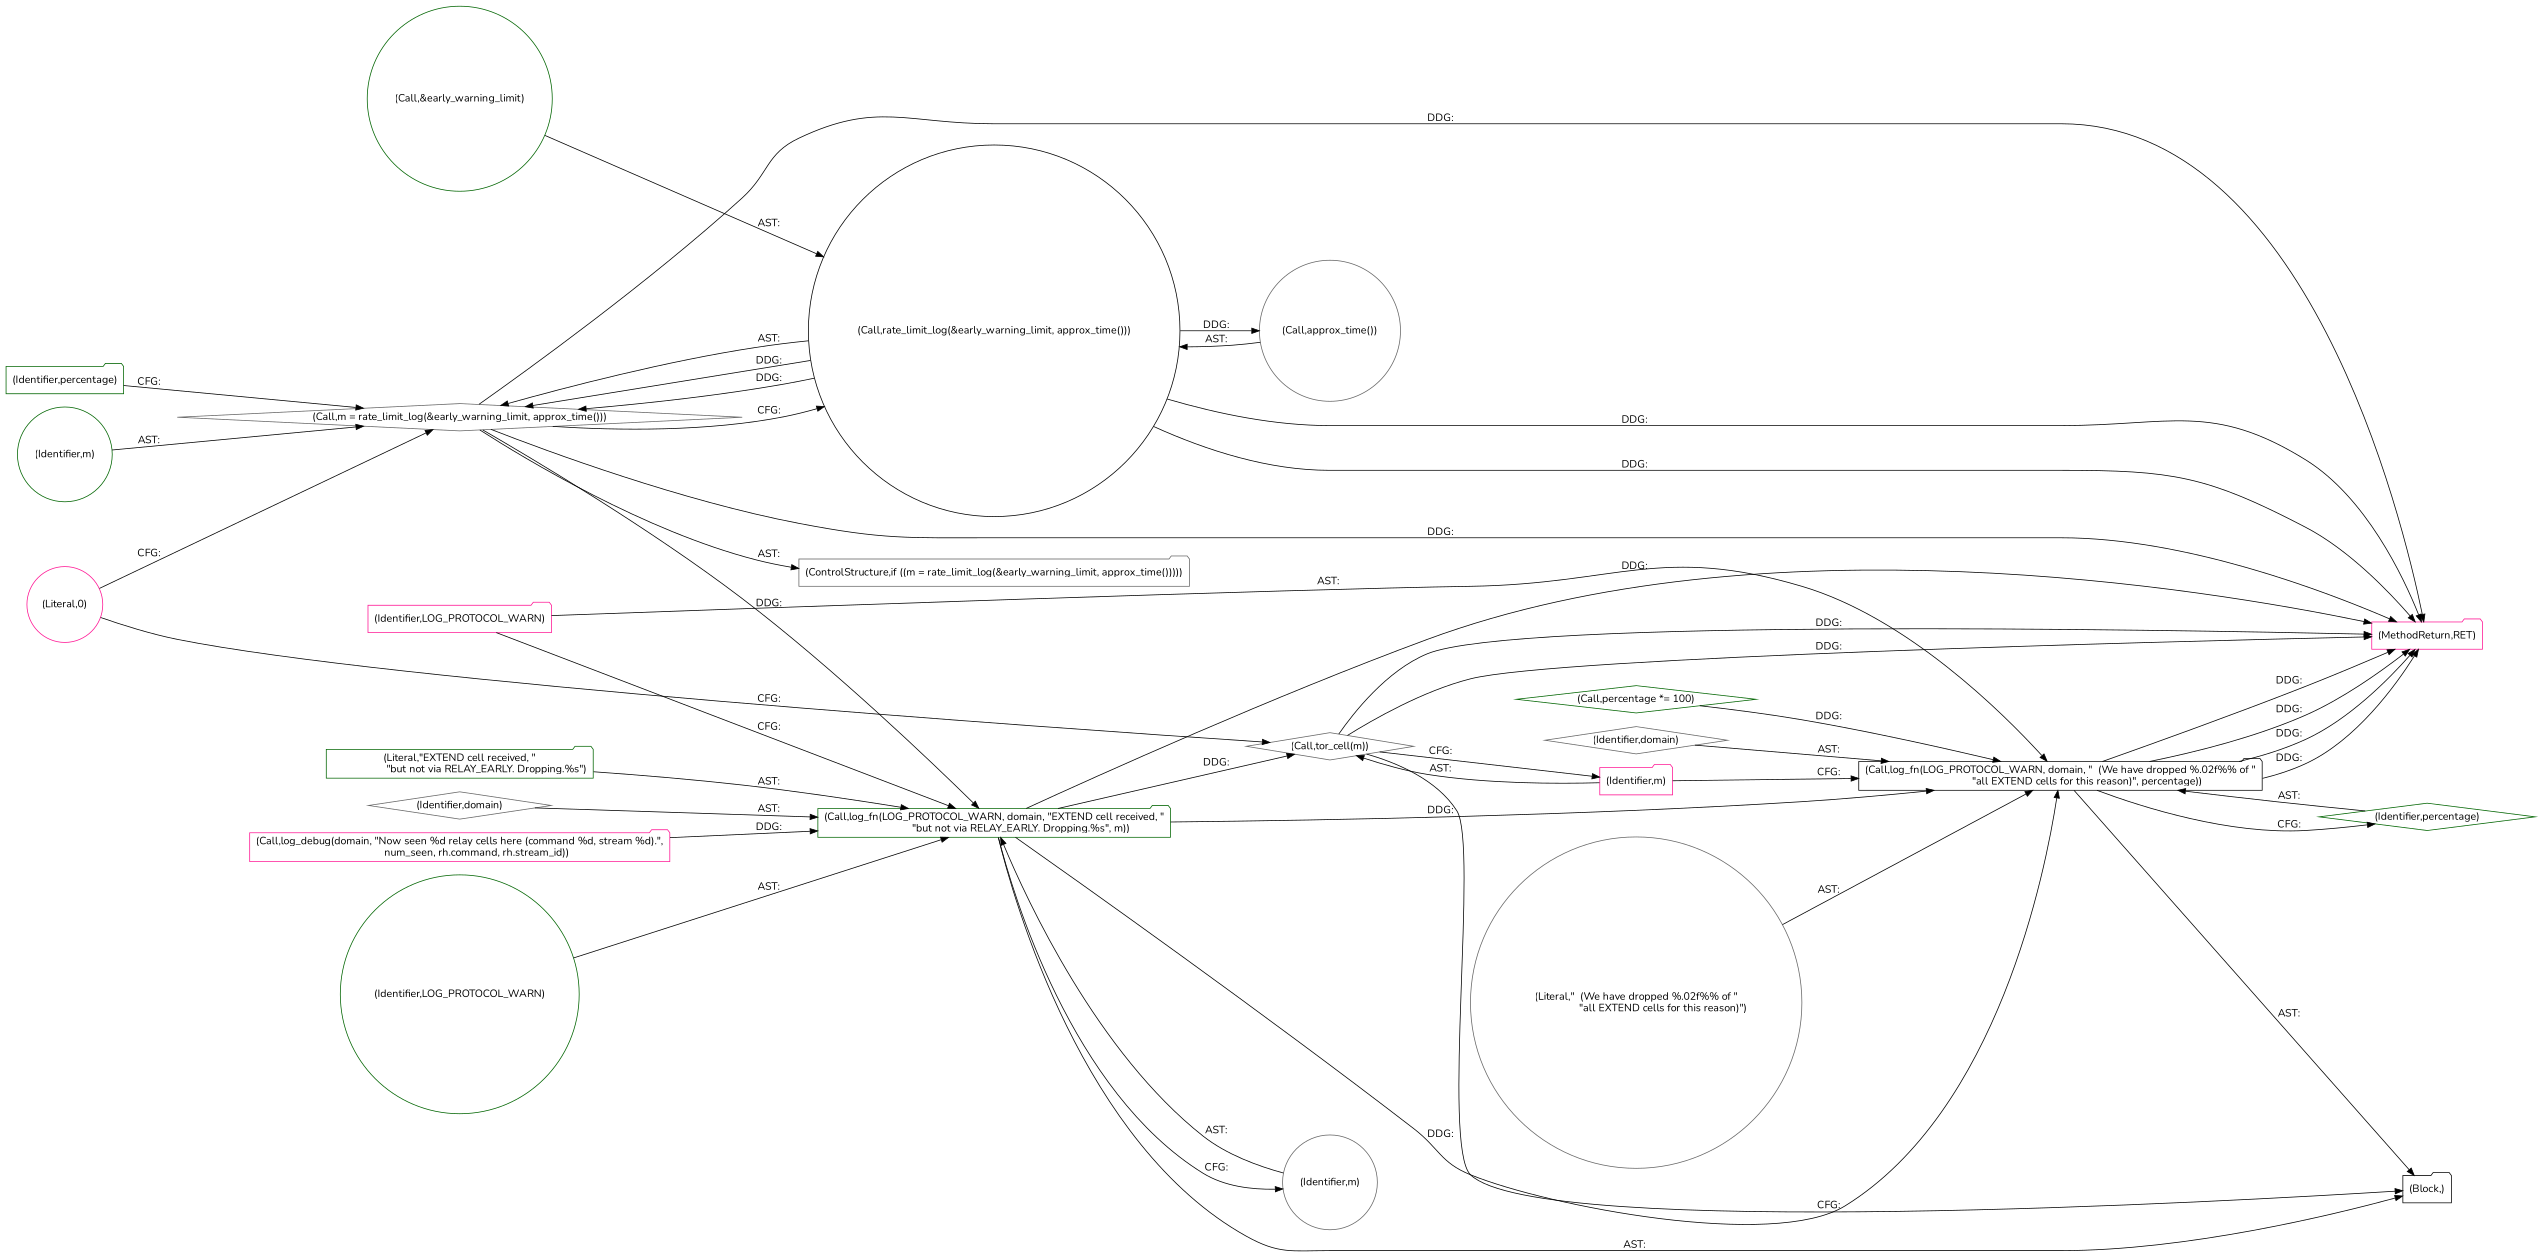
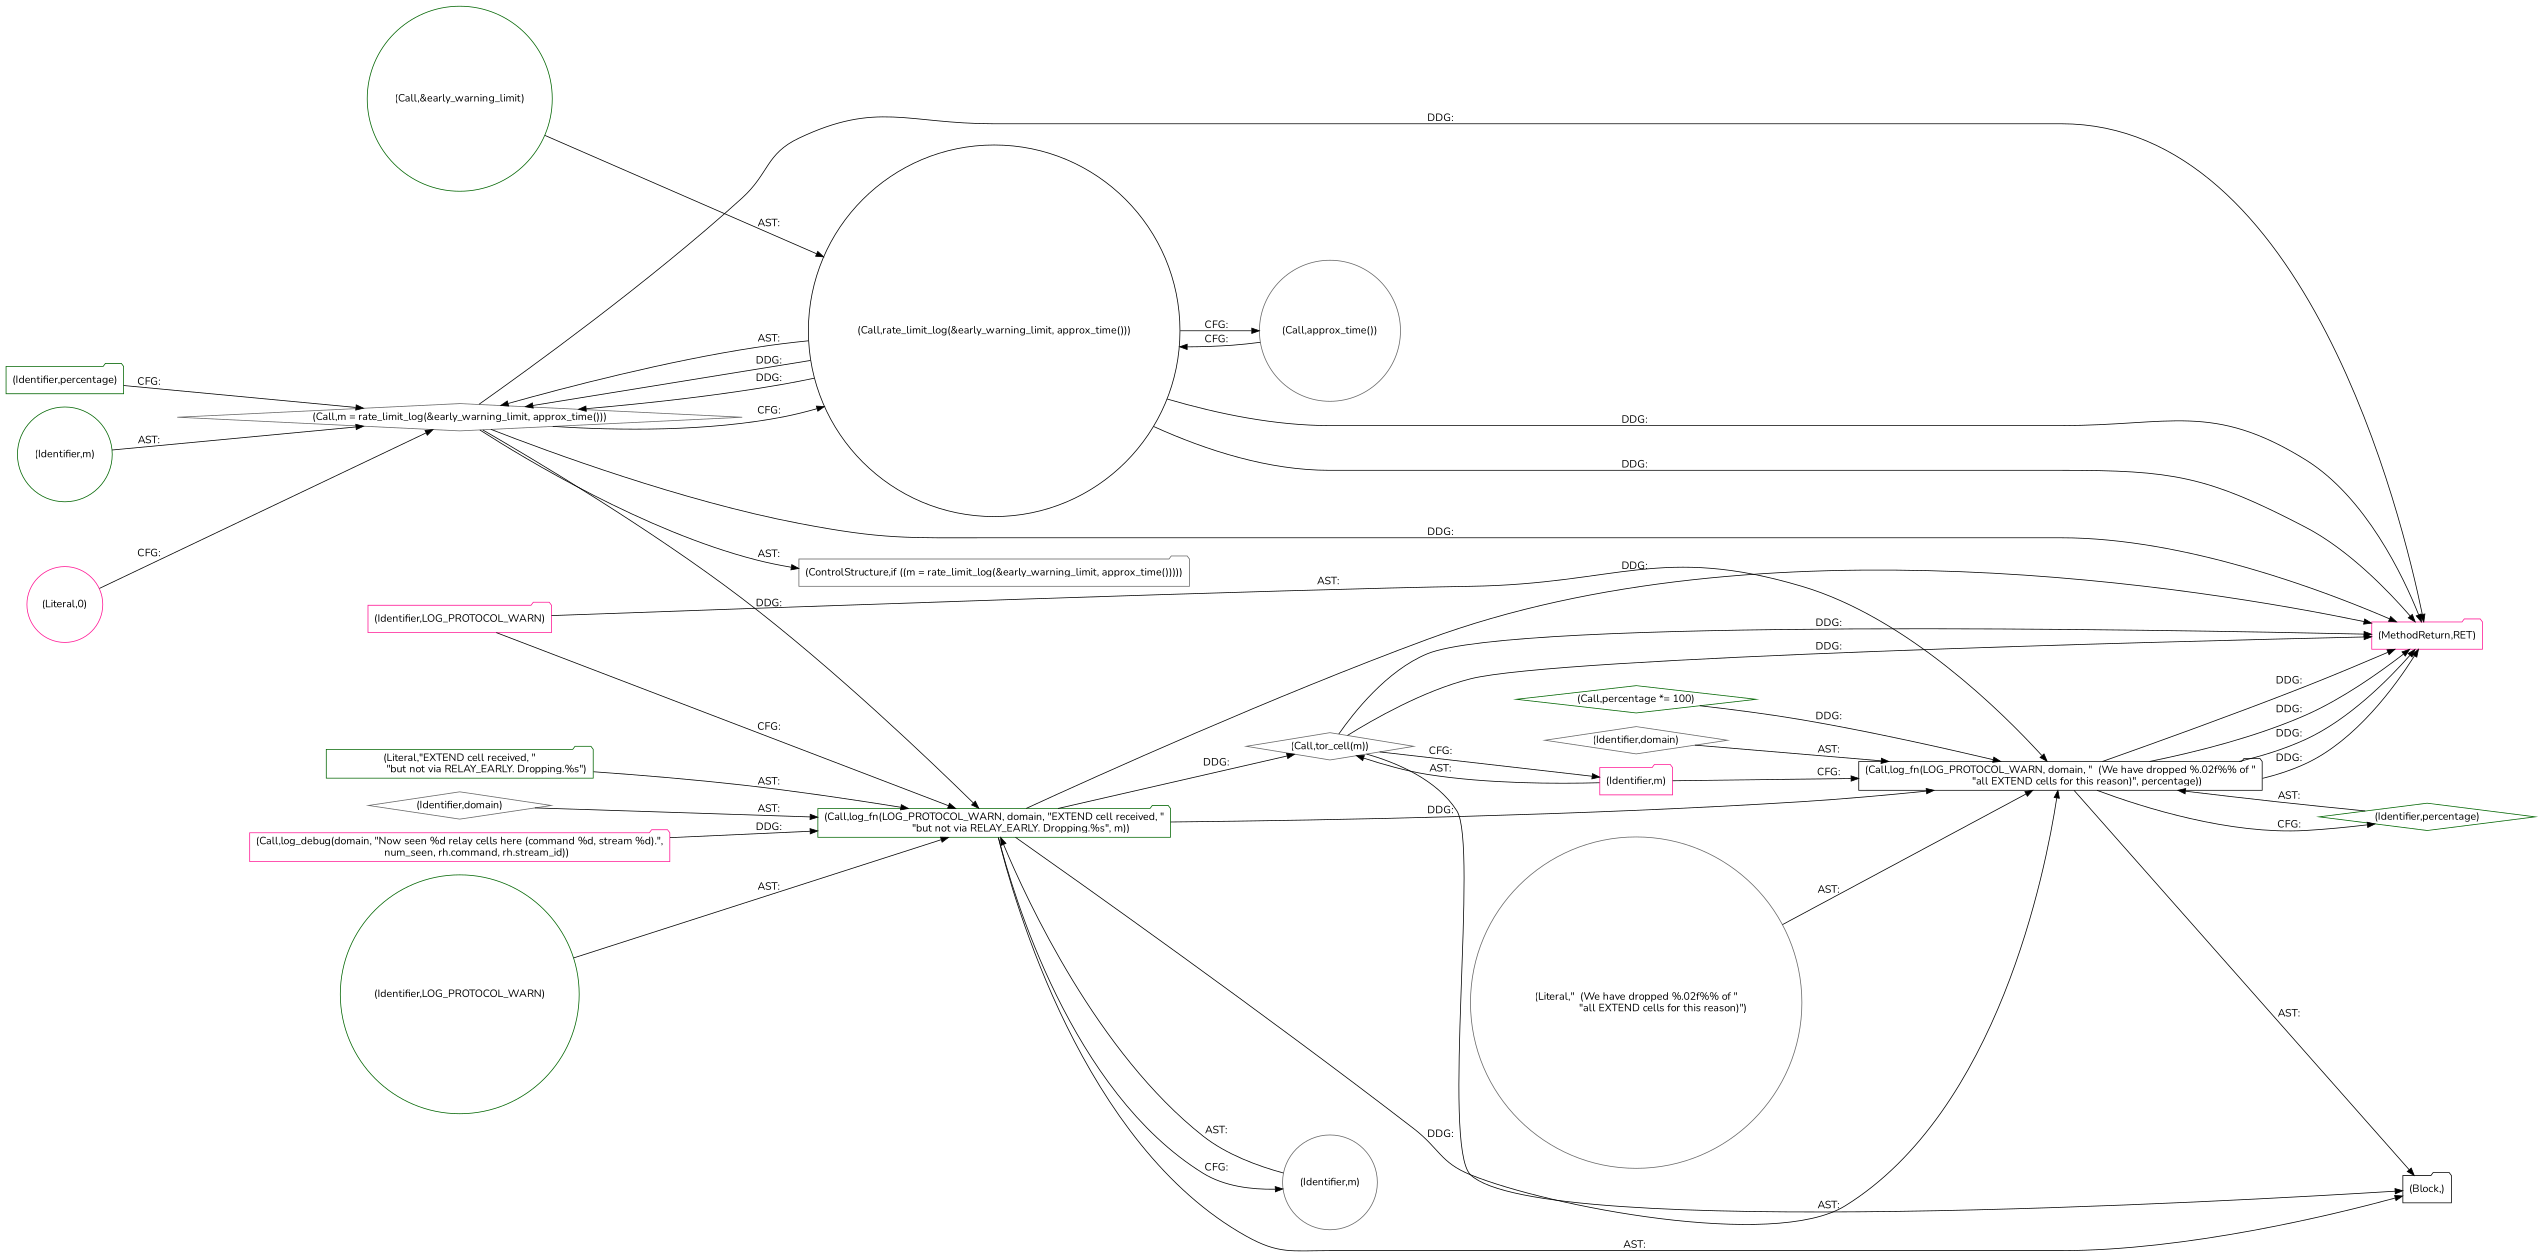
(1218, 325) -> (1218, 325)
(1218, 340) -> (1218, 340)
(679, 698) -> none
(1830, 1205) -> (1830, 1205)
